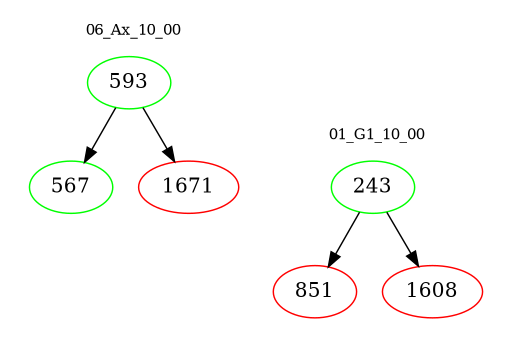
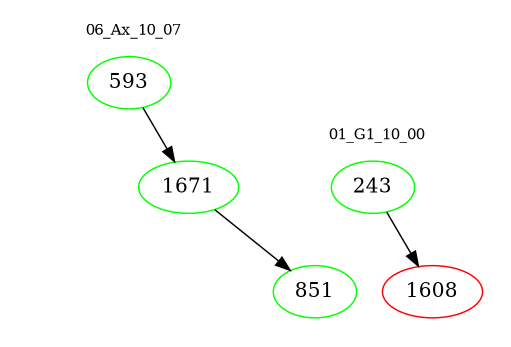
(134, 31) -> (134, 31)
(71, 187) -> none
(189, 187) -> (189, 187)
(348, 233) -> (247, 235)
(315, 292) -> (315, 292)
